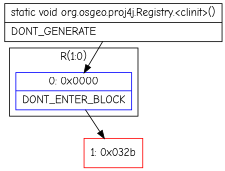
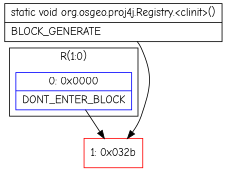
(54, 32) -> (56, 32)
(95, 54) -> (149, 87)
